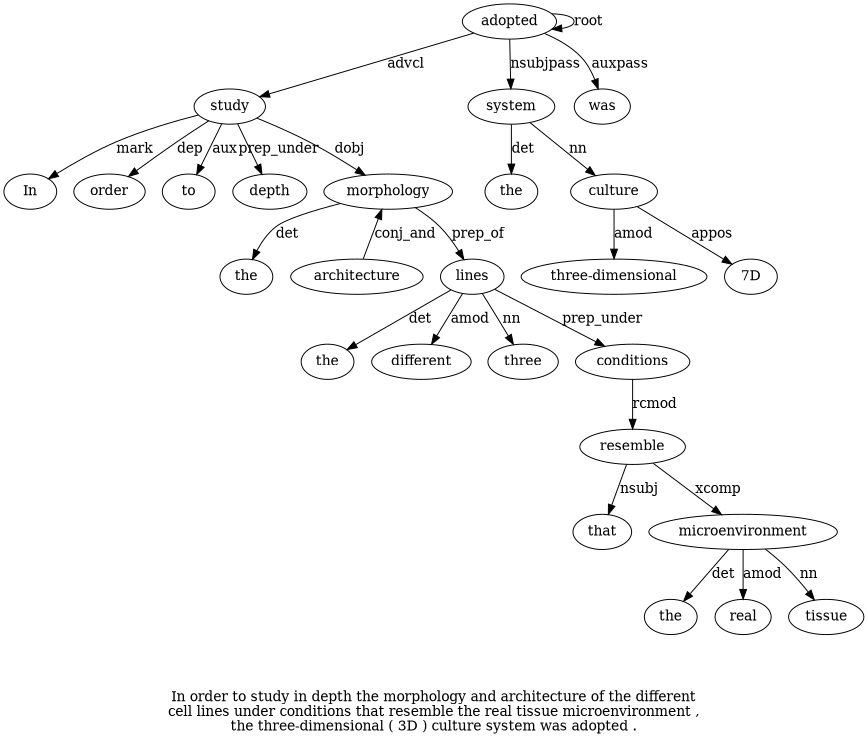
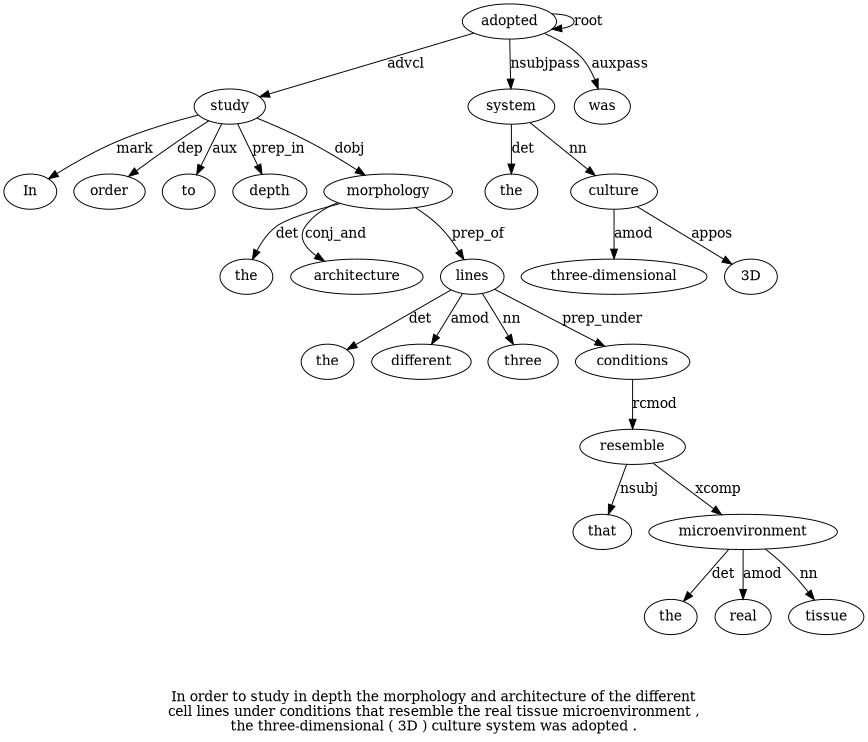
(279, 149) -> (279, 149)
(371, 239) -> (307, 224)
(751, 277) -> (751, 277)
